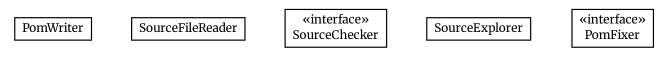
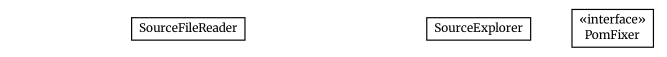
(53, 28) -> none
(336, 28) -> none
